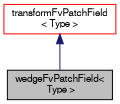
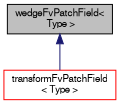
(60, 57) -> (60, 57)
